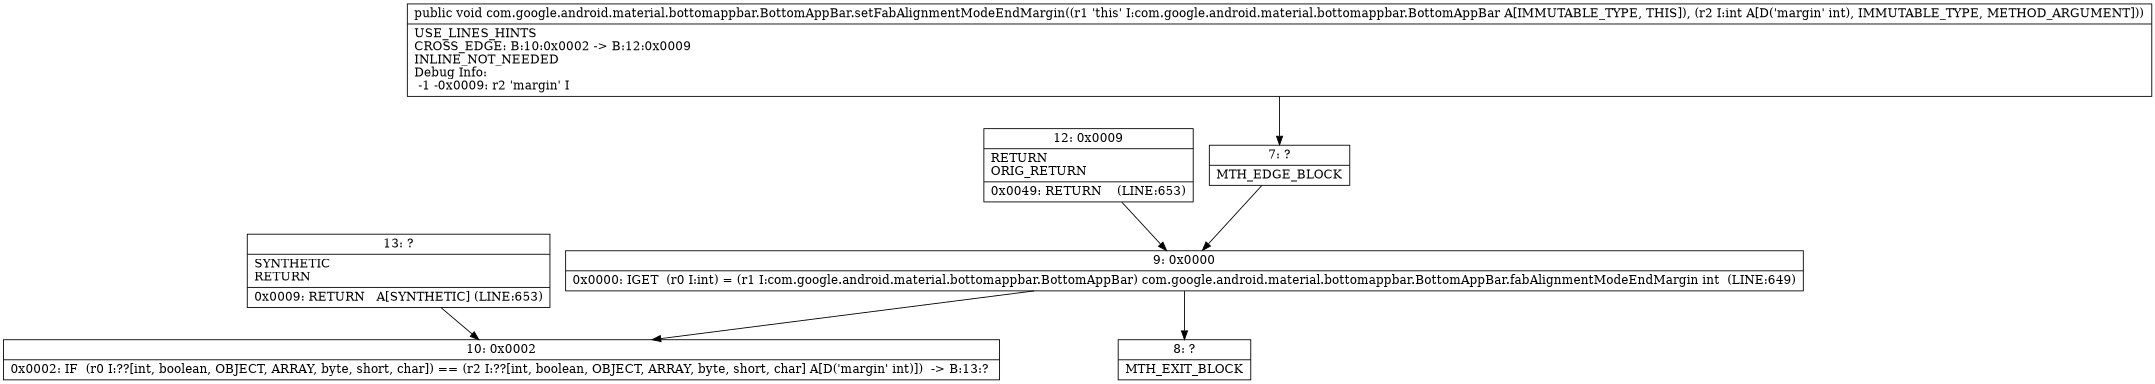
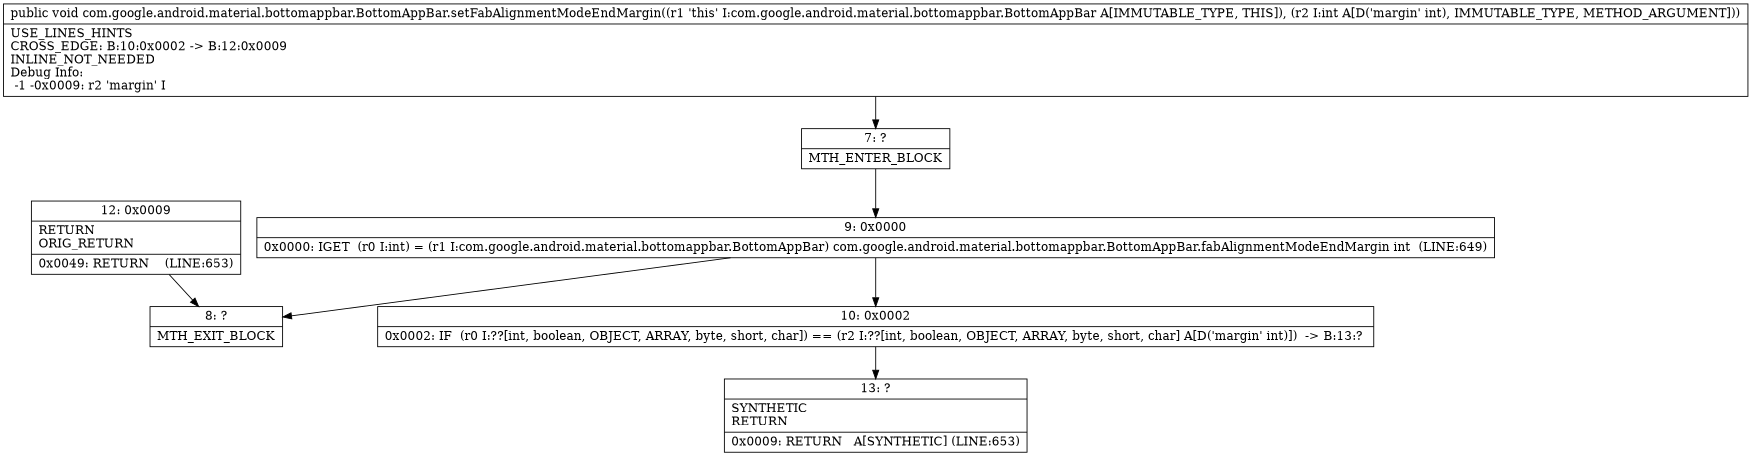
(1280, 175) -> (876, 158)
(1141, 223) -> (181, 287)
(457, 321) -> (876, 358)
